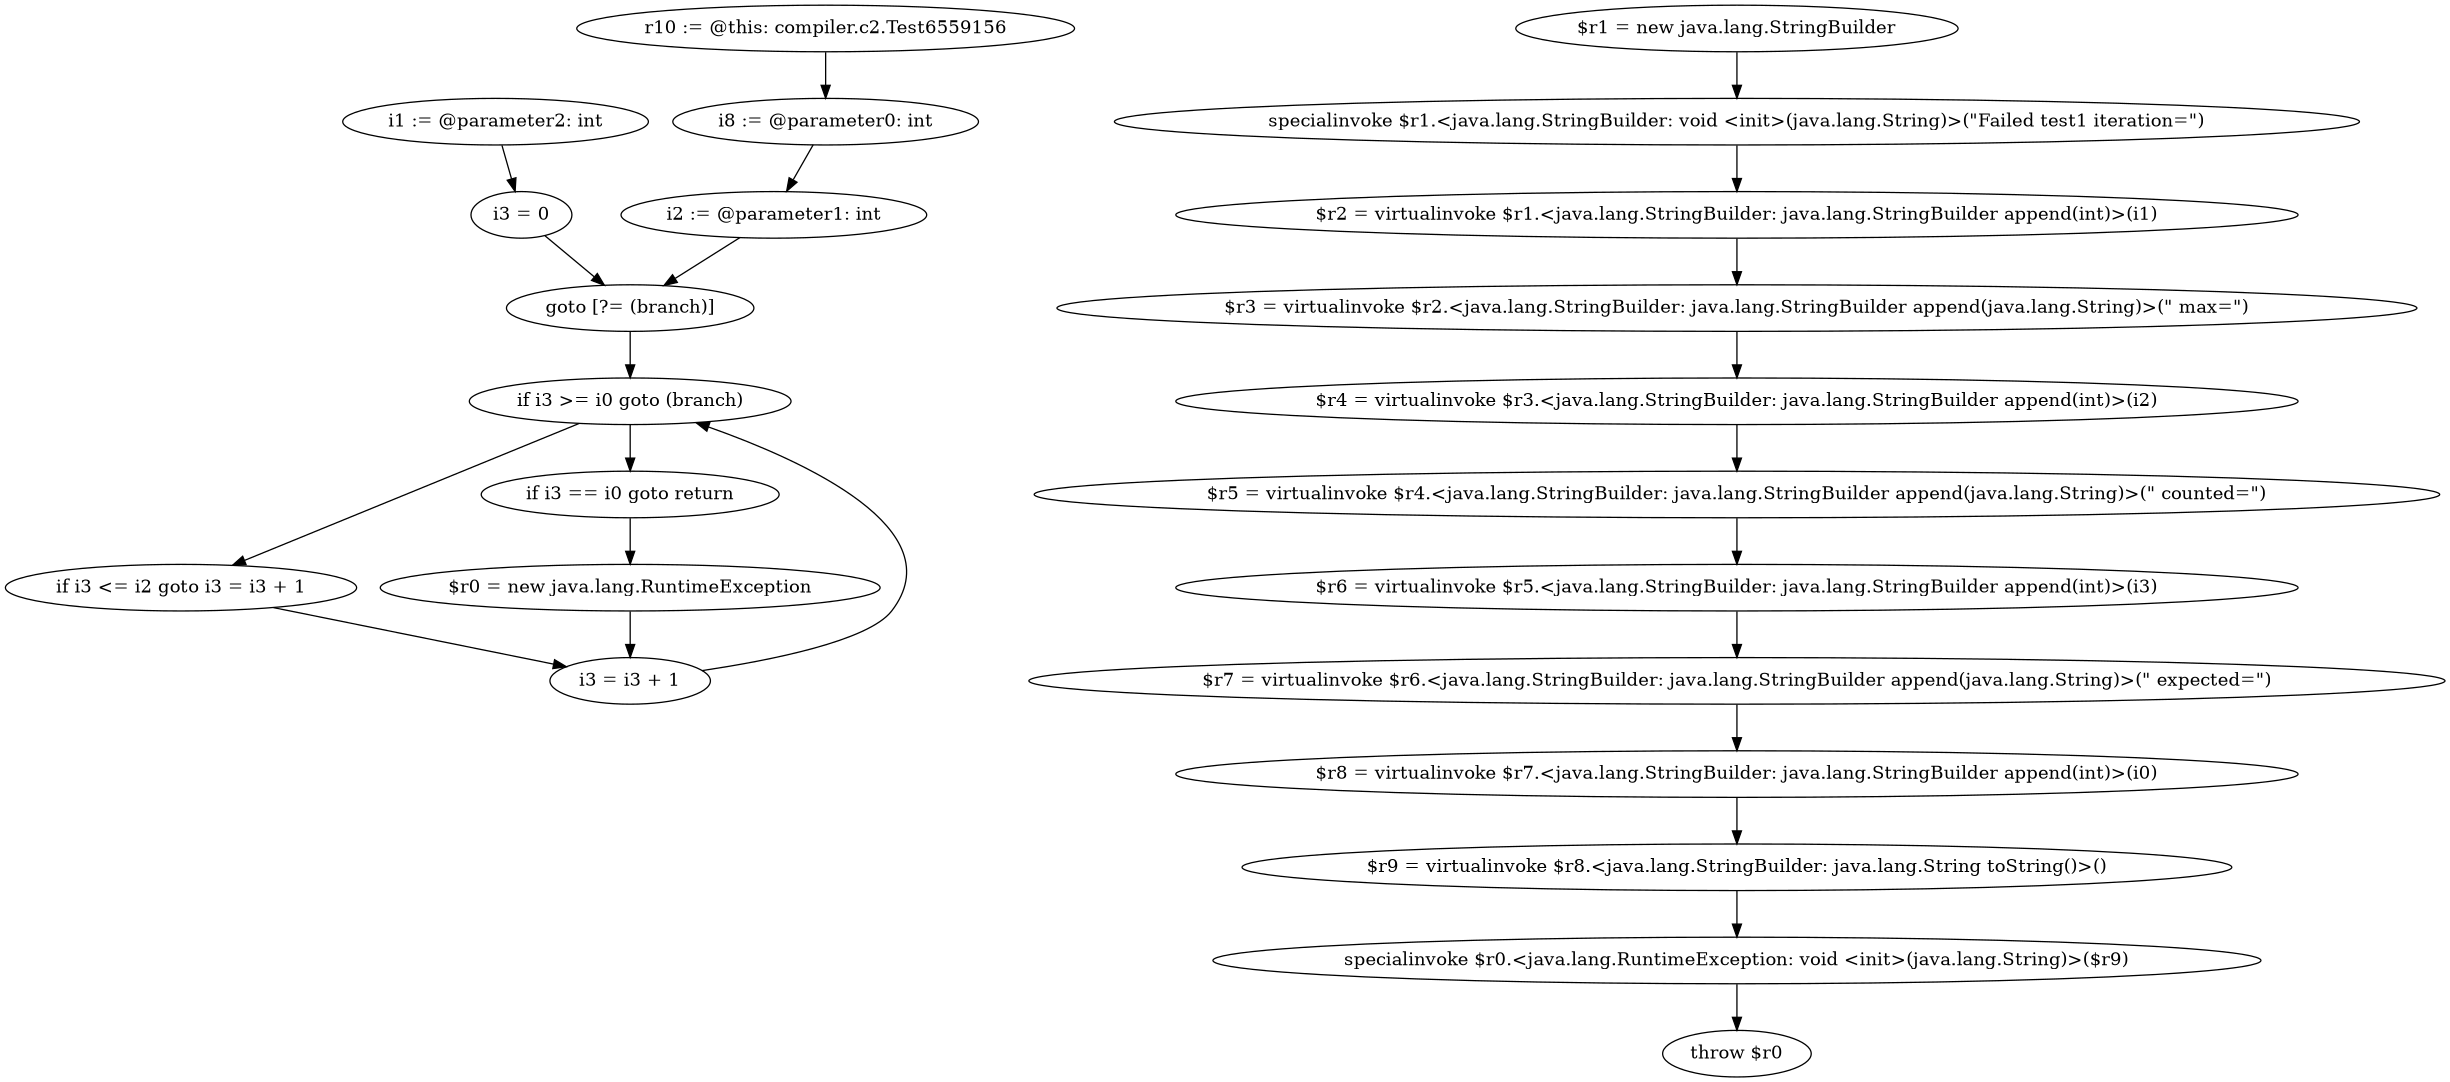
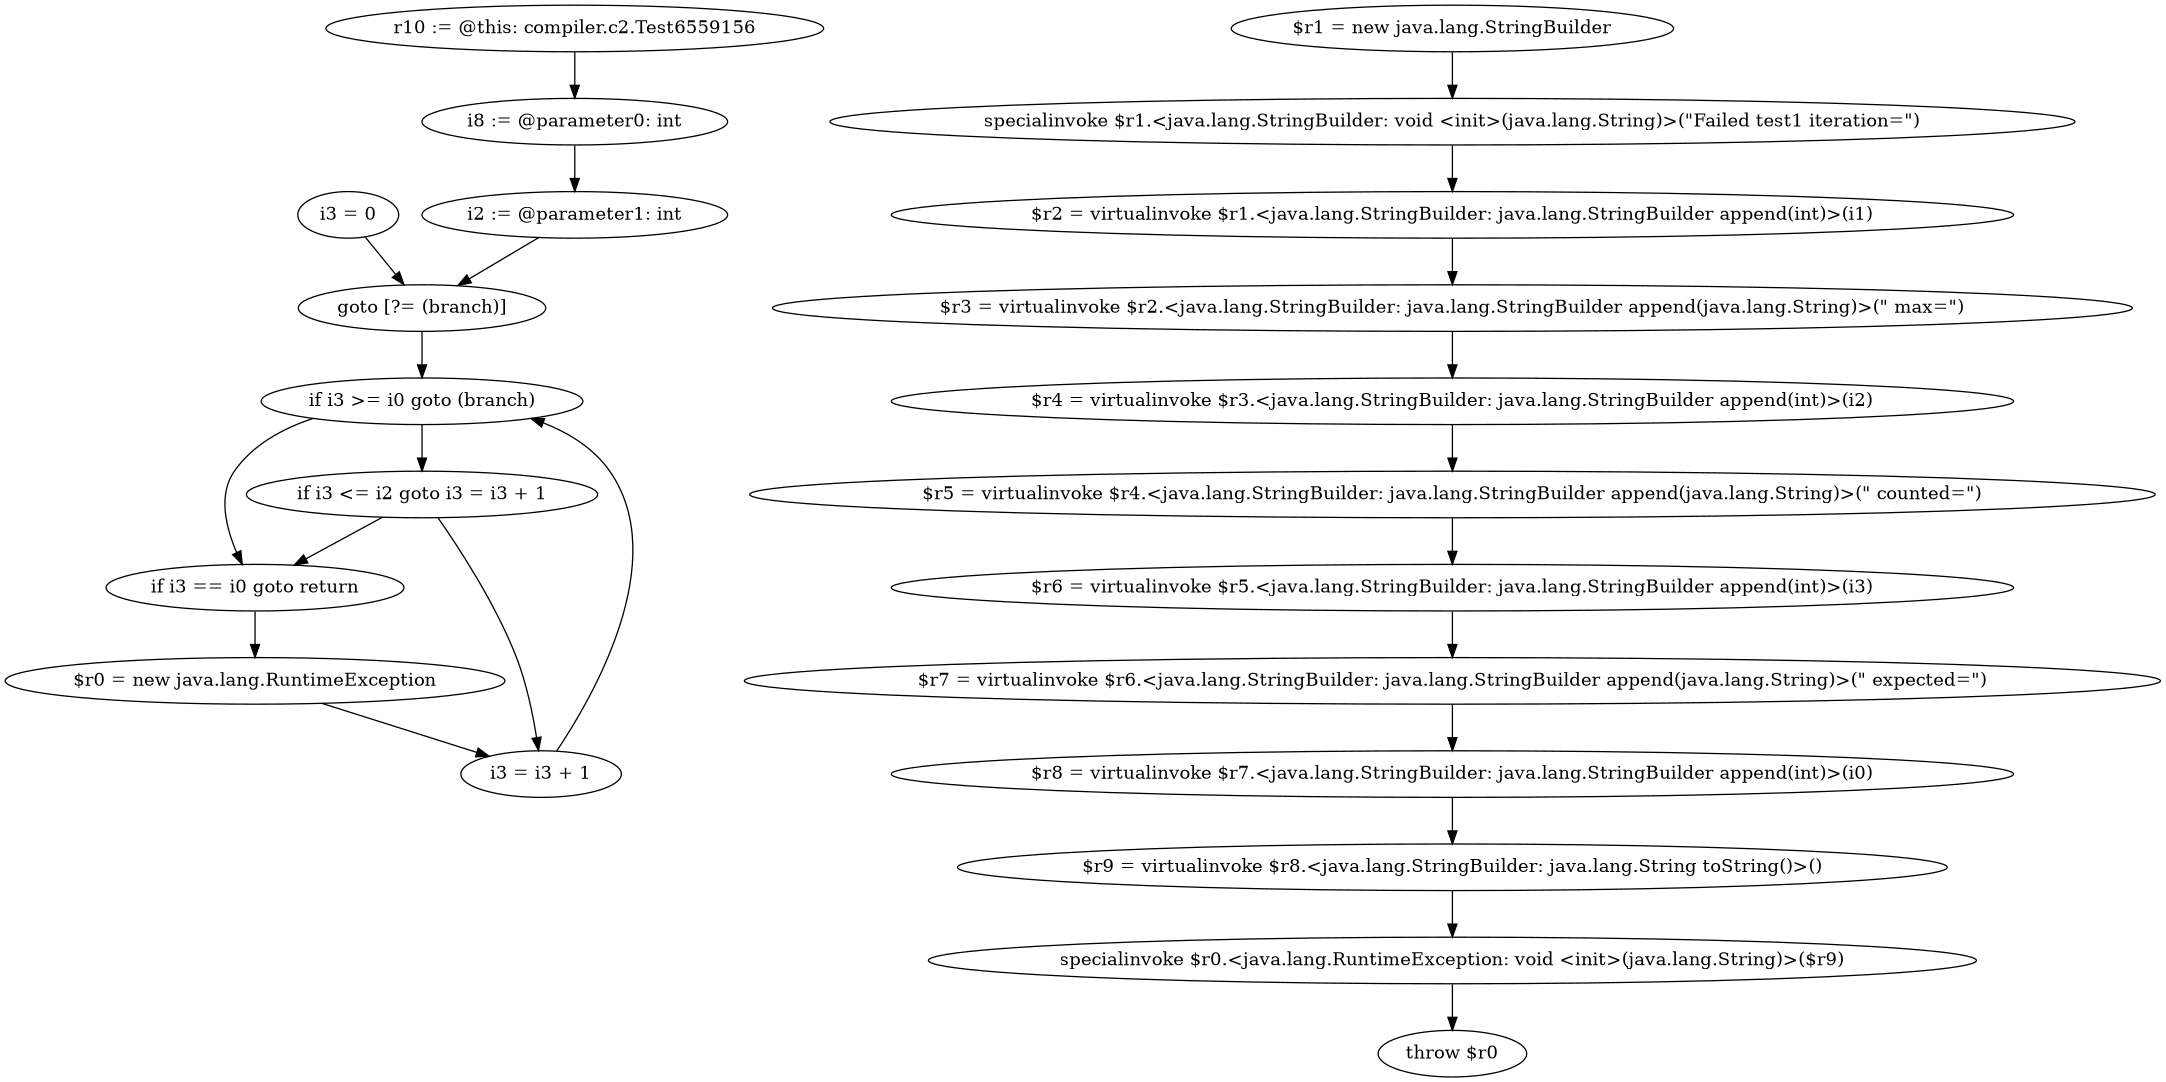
(496, 122) -> none
none -> (344, 538)
